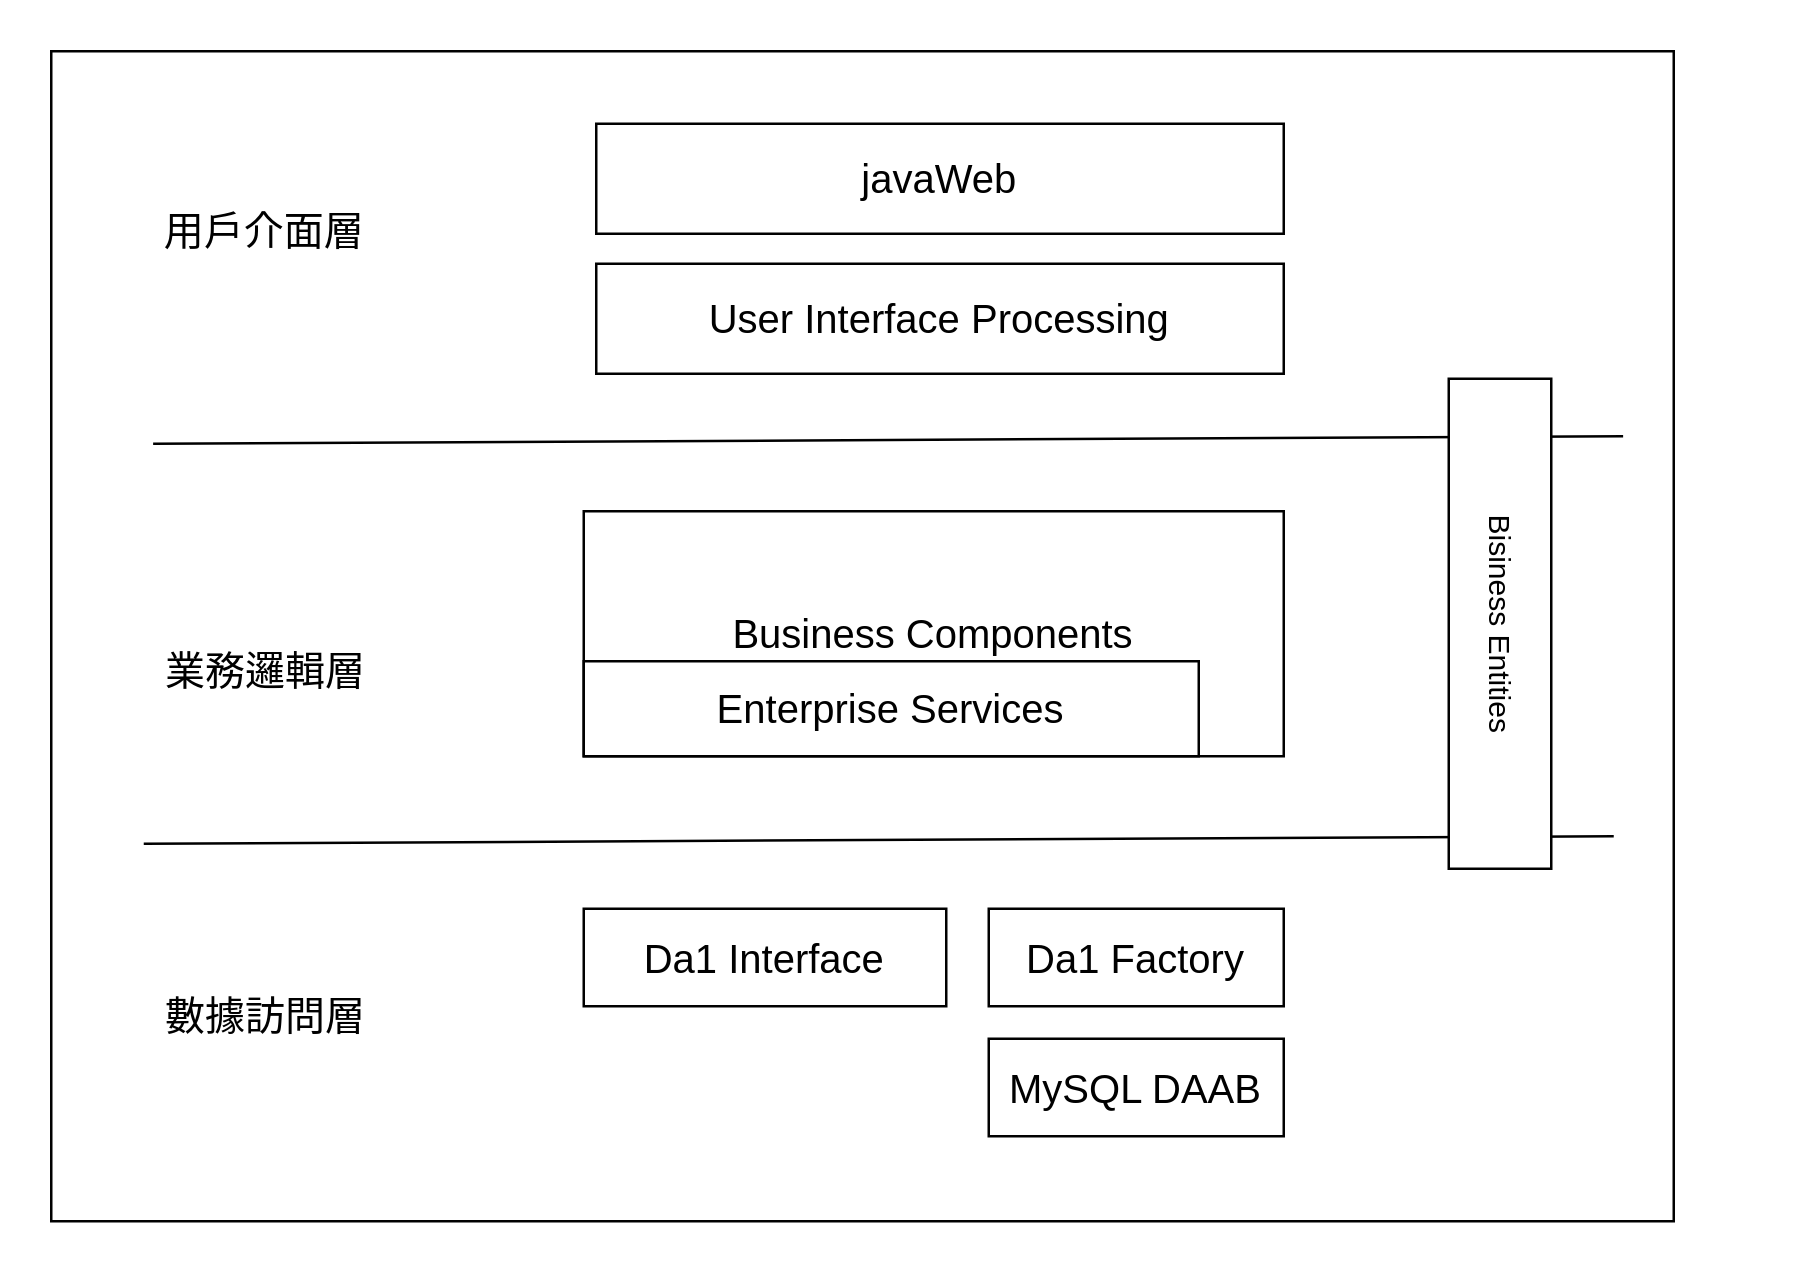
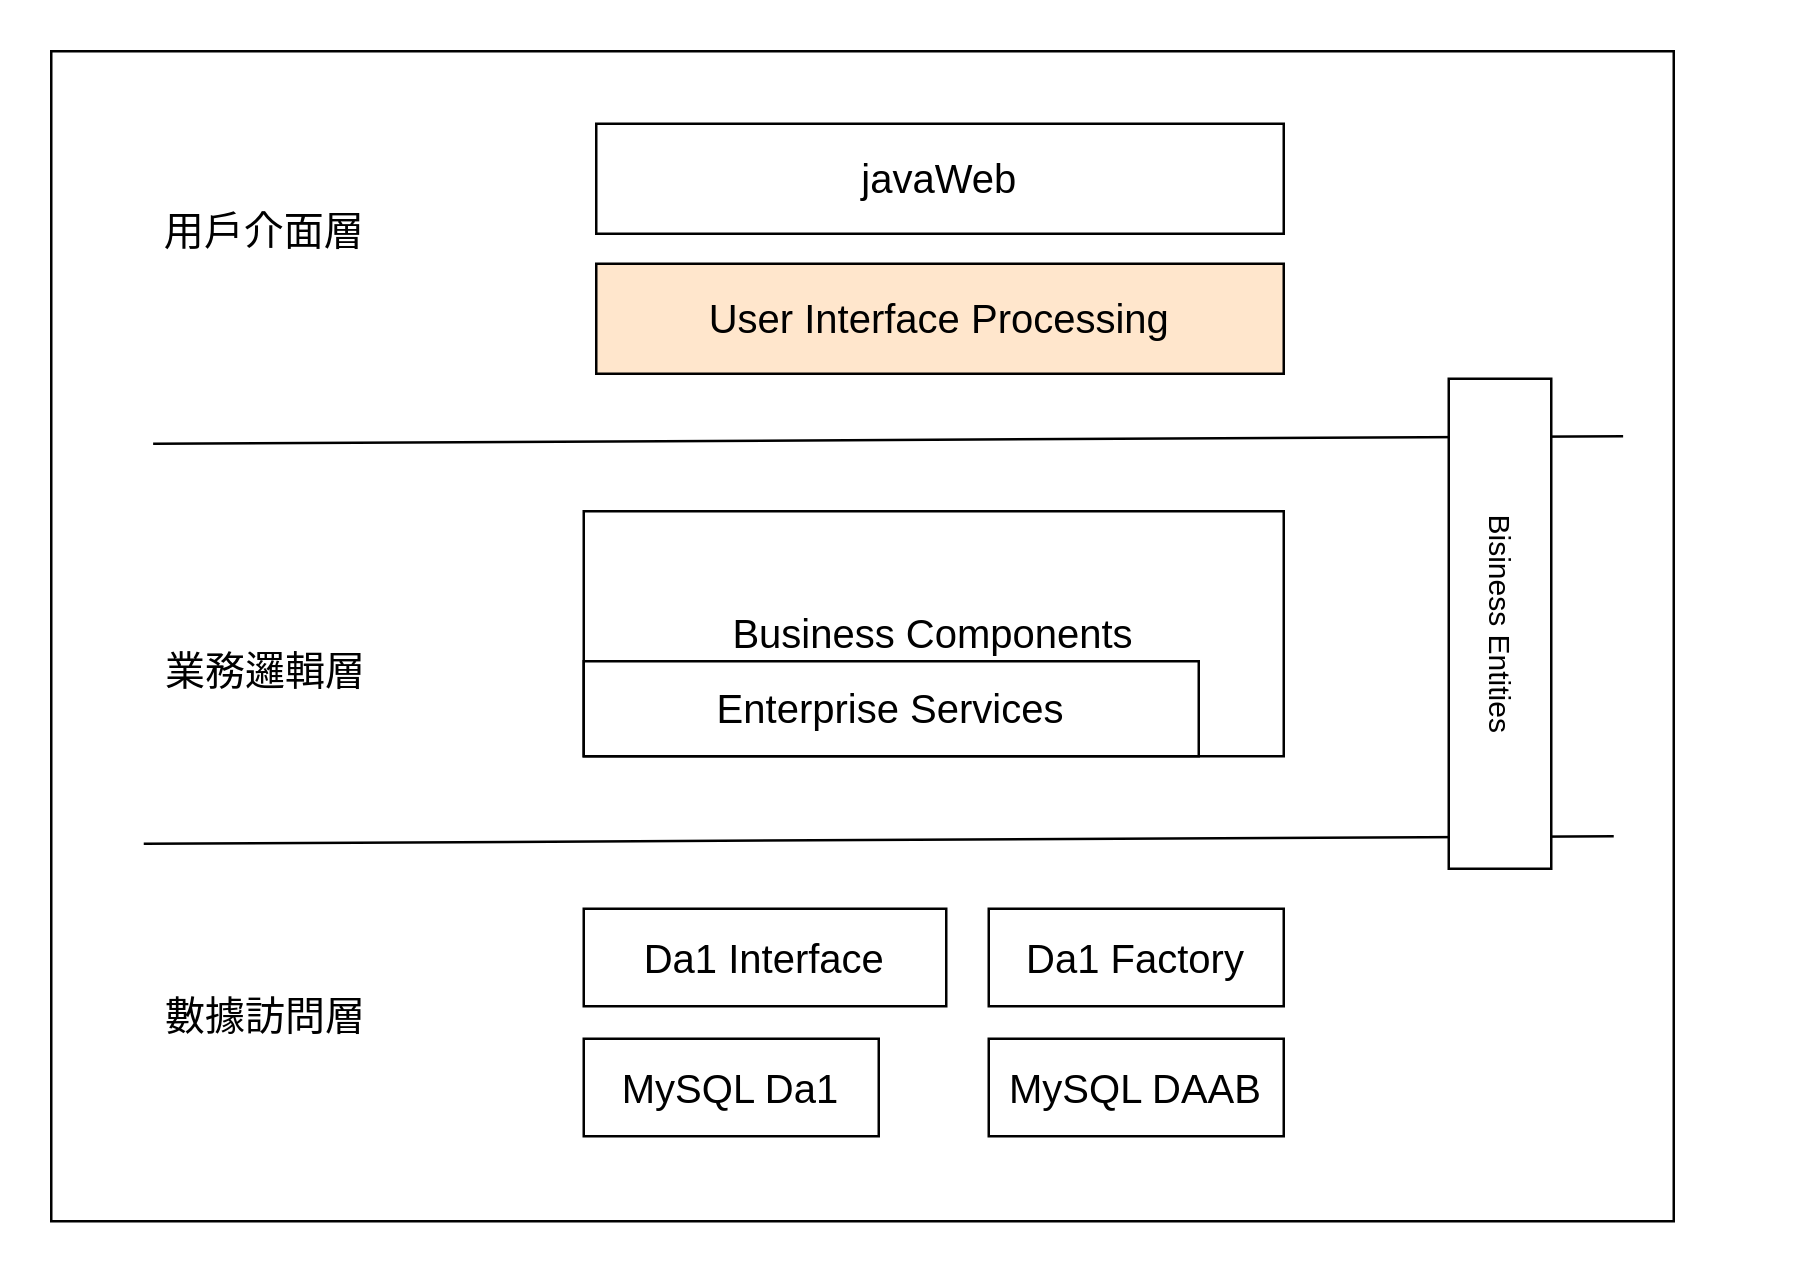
(940, 319) -> (940, 319)
none -> (731, 1088)
